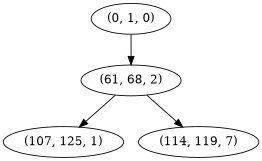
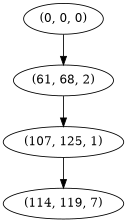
(131, 19) -> (63, 19)
(162, 108) -> (63, 169)
